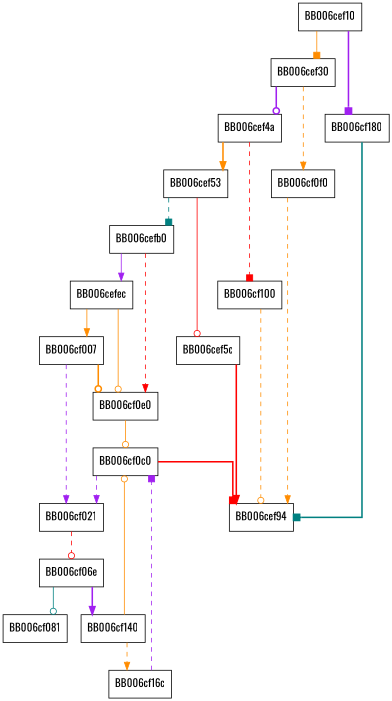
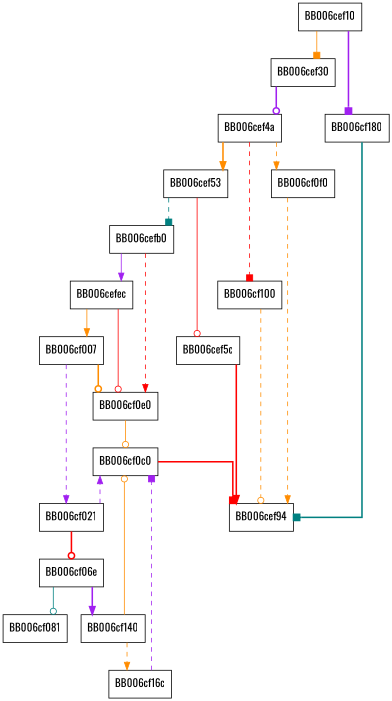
(303, 124) -> (276, 152)
(118, 348) -> (118, 348)
(97, 486) -> (100, 494)
(71, 542) -> (71, 542)
